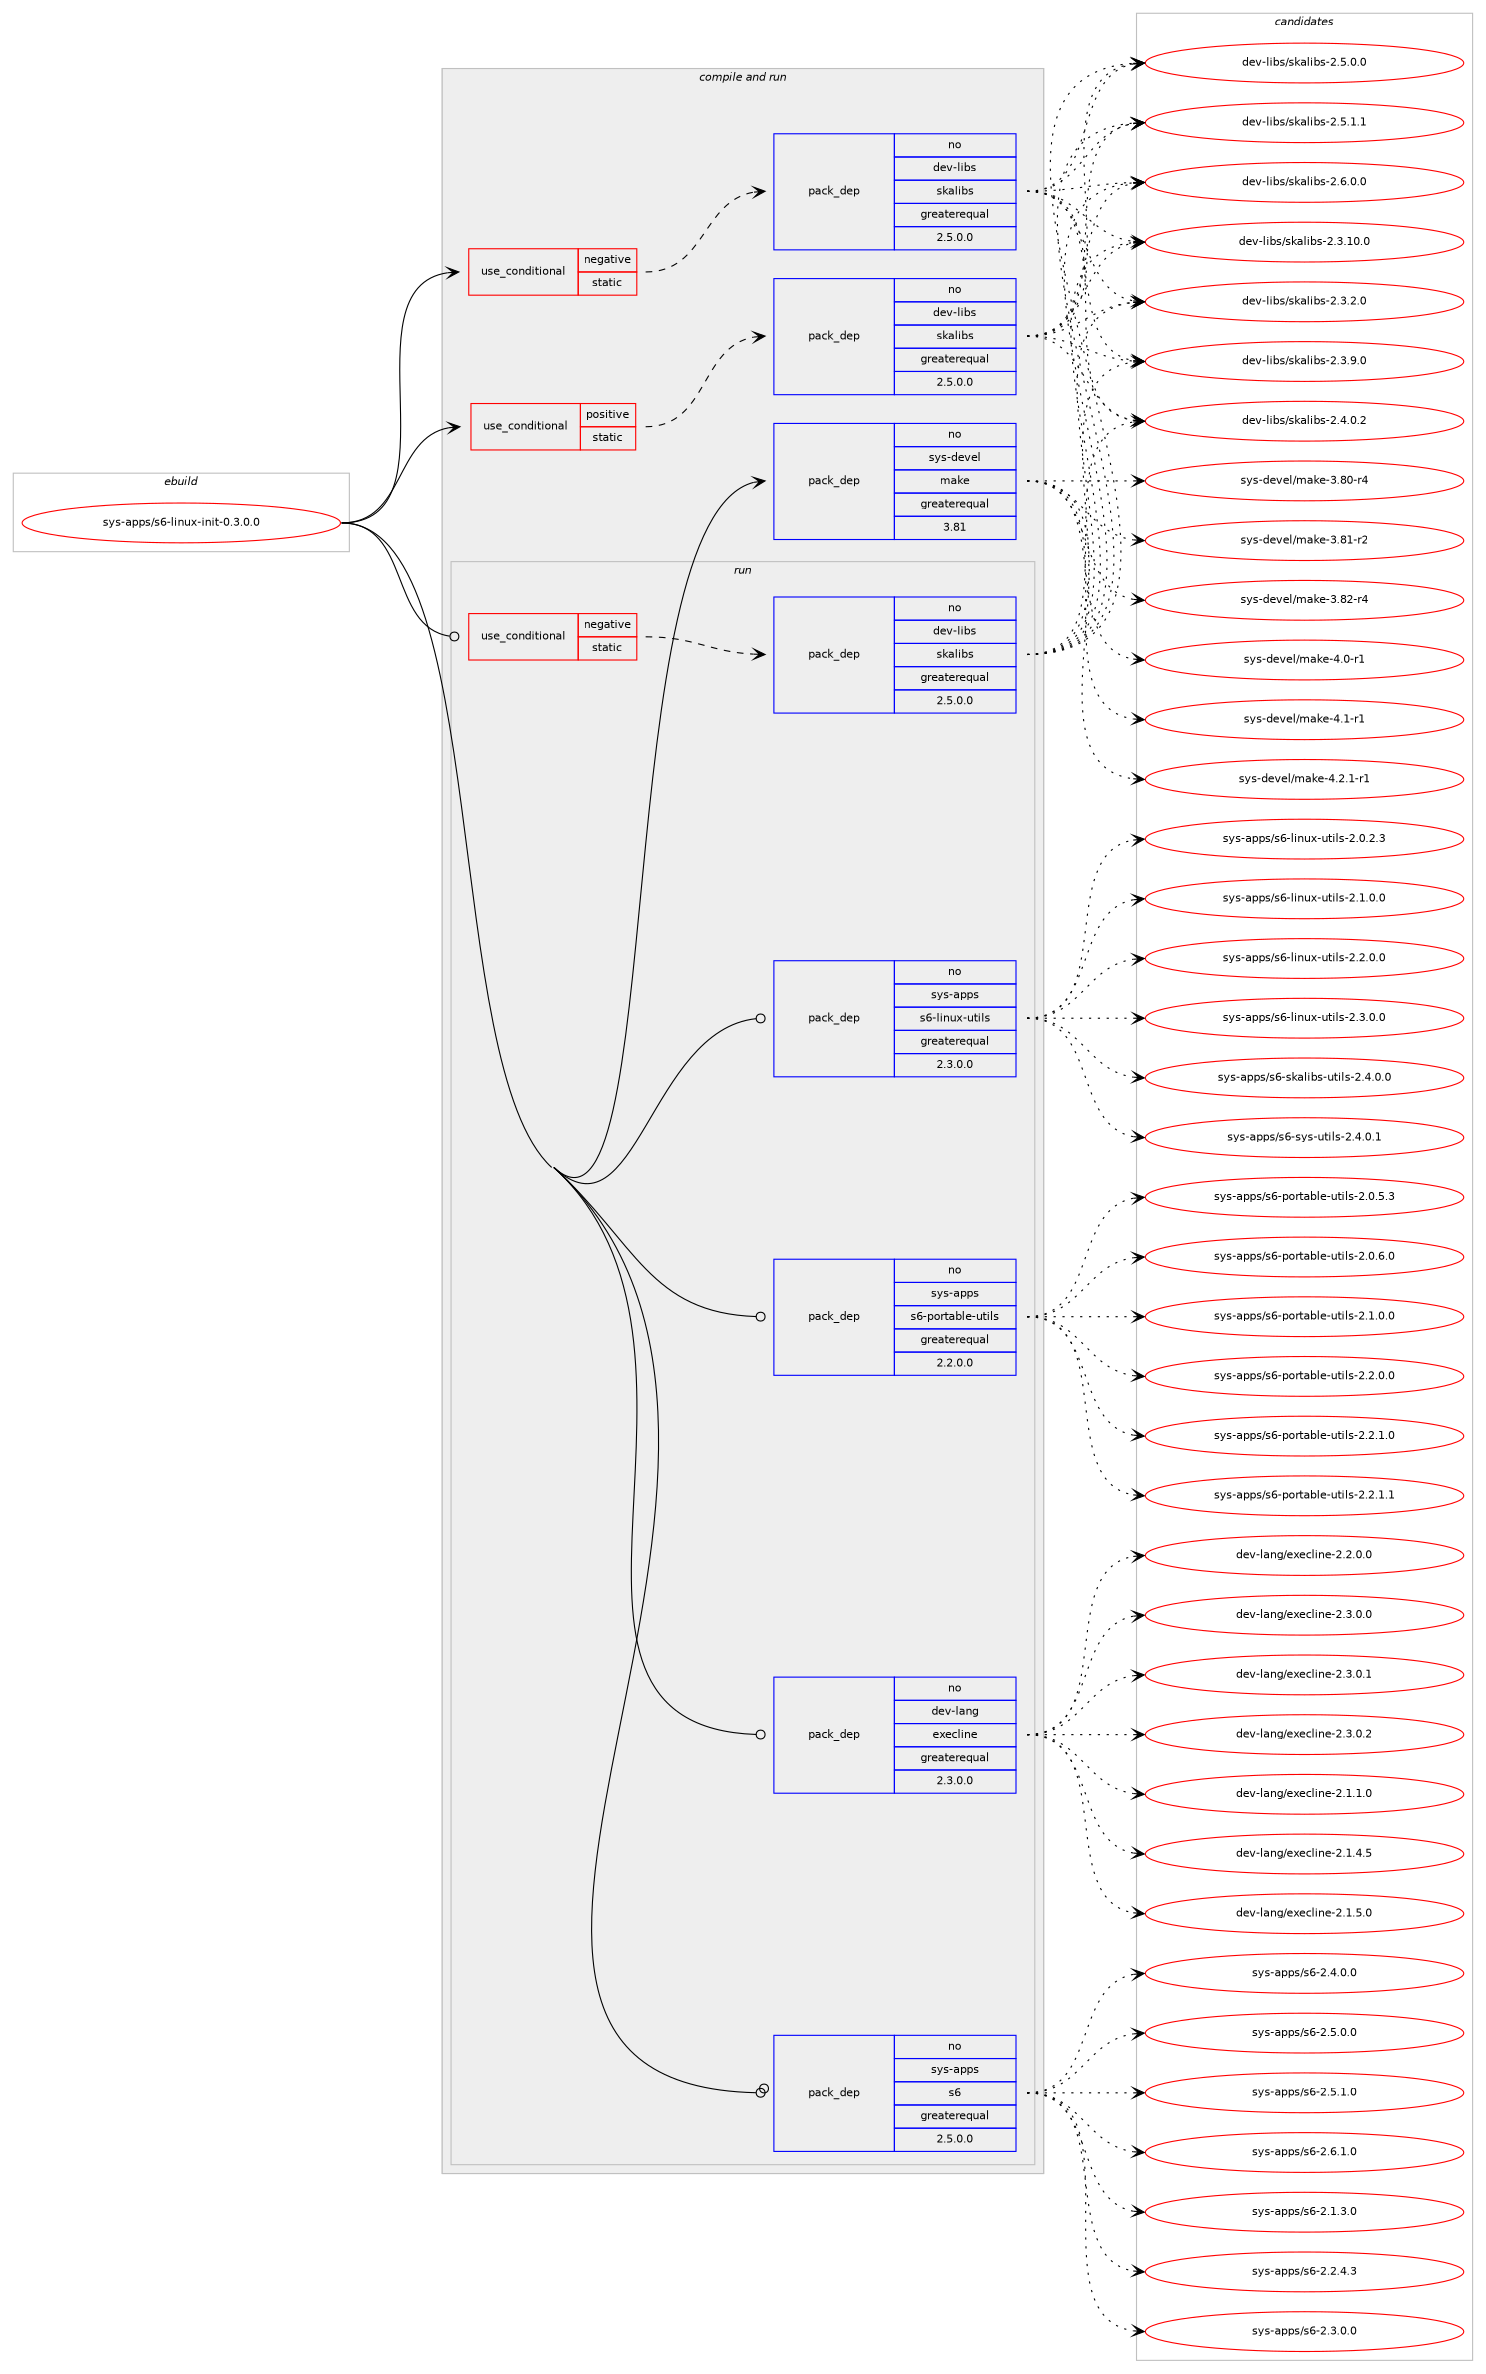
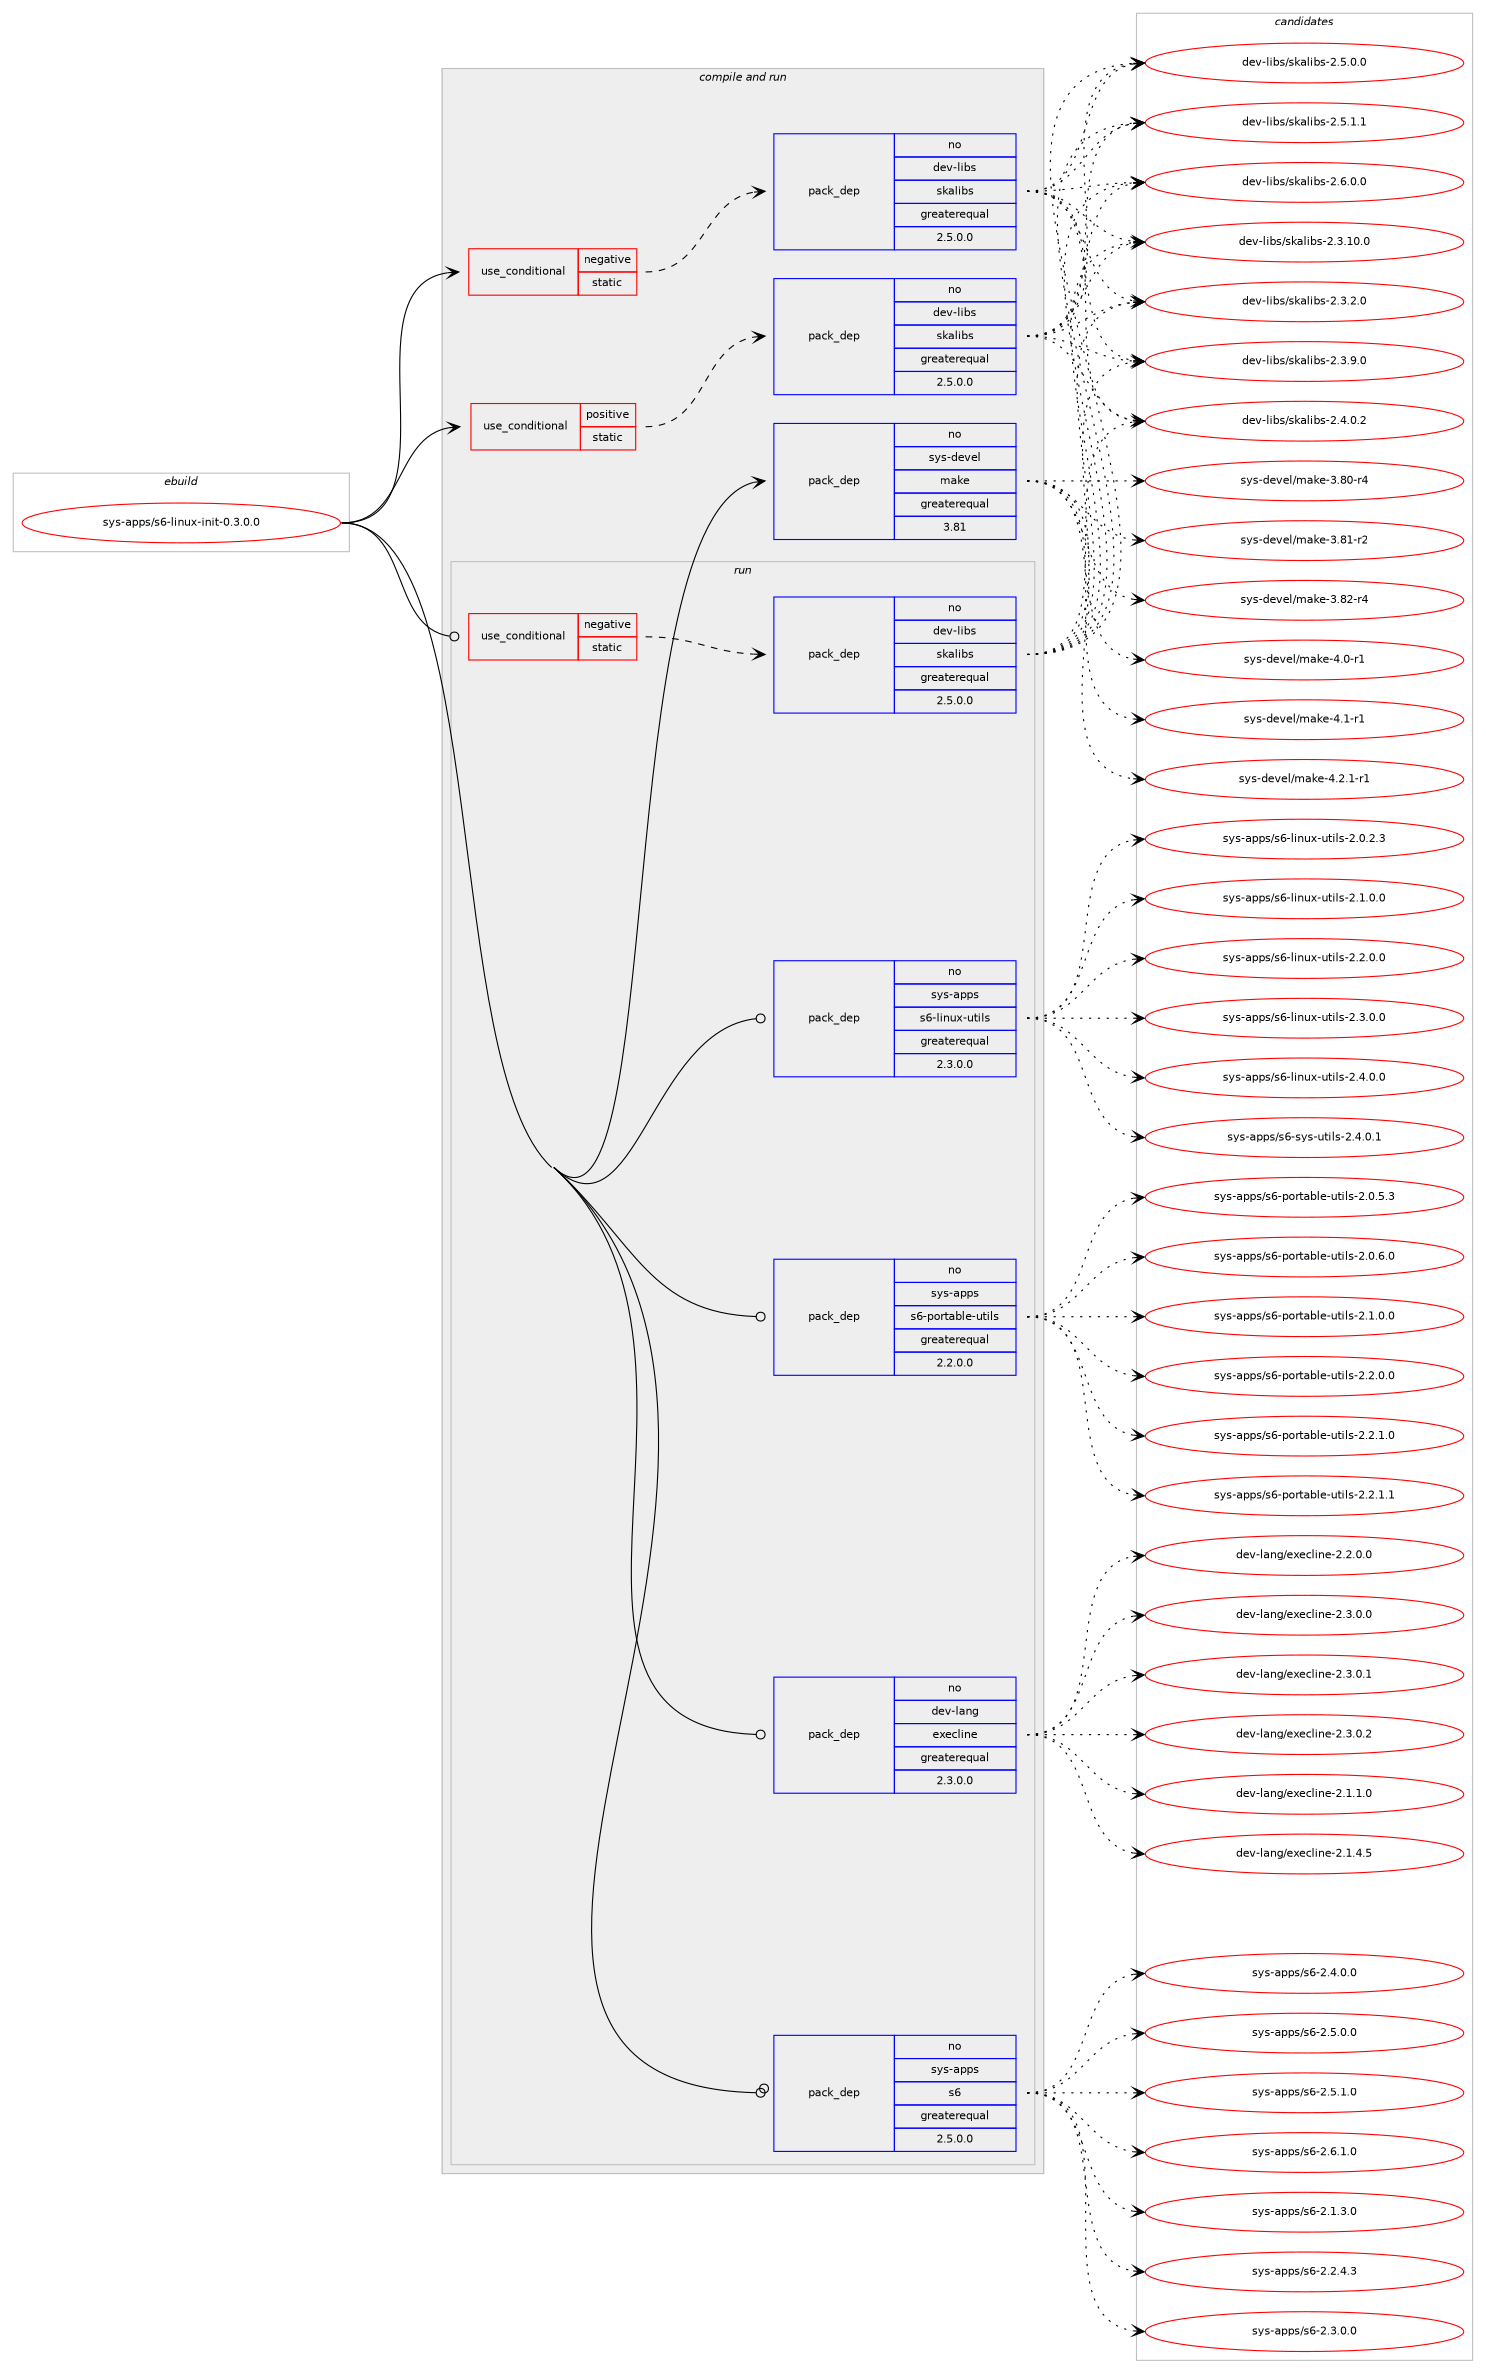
(1305, 1078) -> (1305, 1078)
(1305, 1914) -> none
